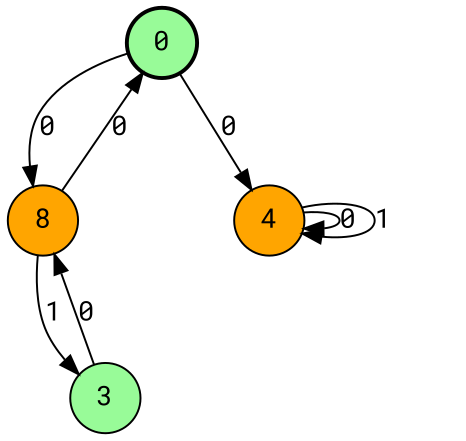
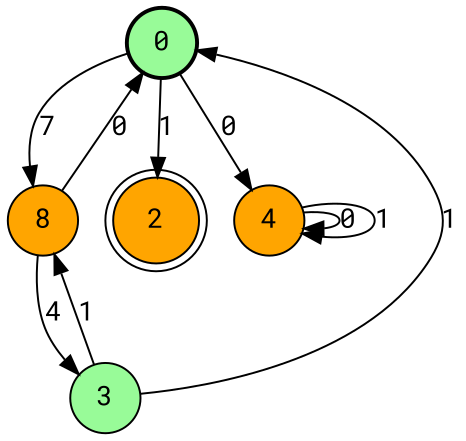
(48, 128) -> (48, 128)
none -> (156, 221)
none -> (432, 256)
(54, 313) -> (54, 313)
(87, 313) -> (87, 313)
